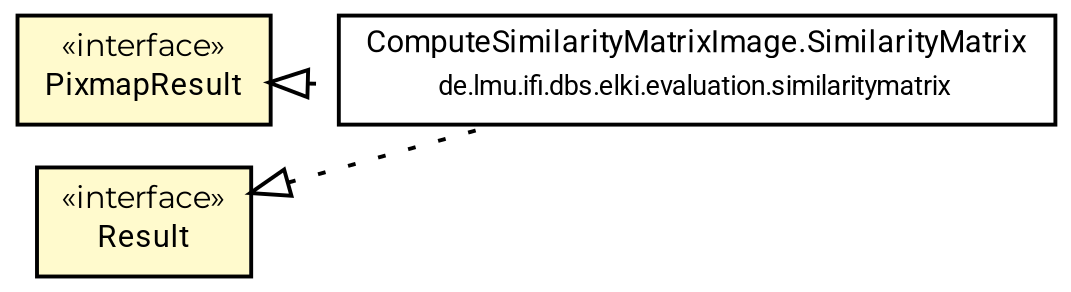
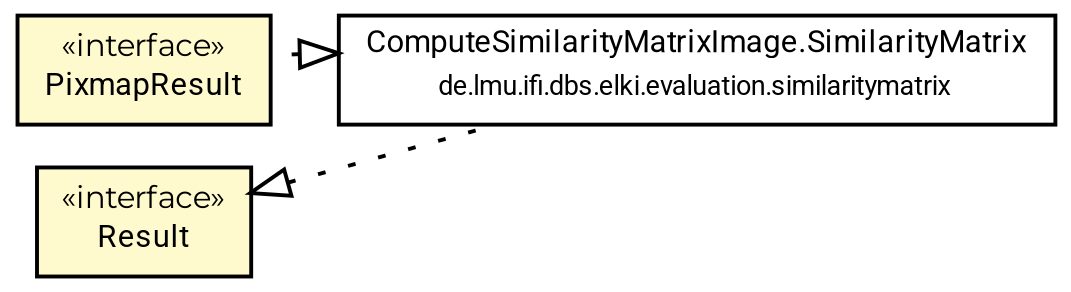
(323, 84) -> (284, 55)
